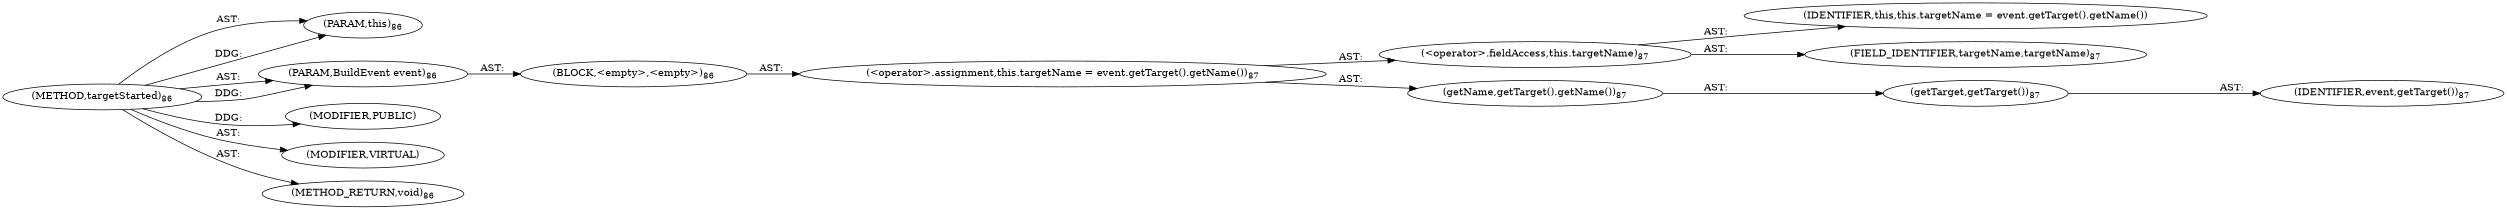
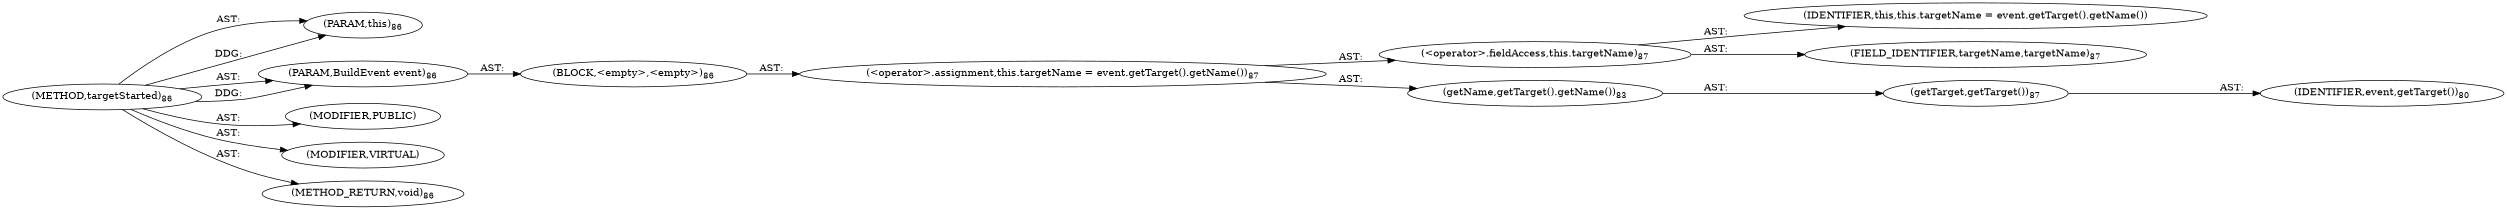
(1622, 92) -> (1622, 92)
(2464, 92) -> (2464, 92)
(230, 118) -> (230, 118)
